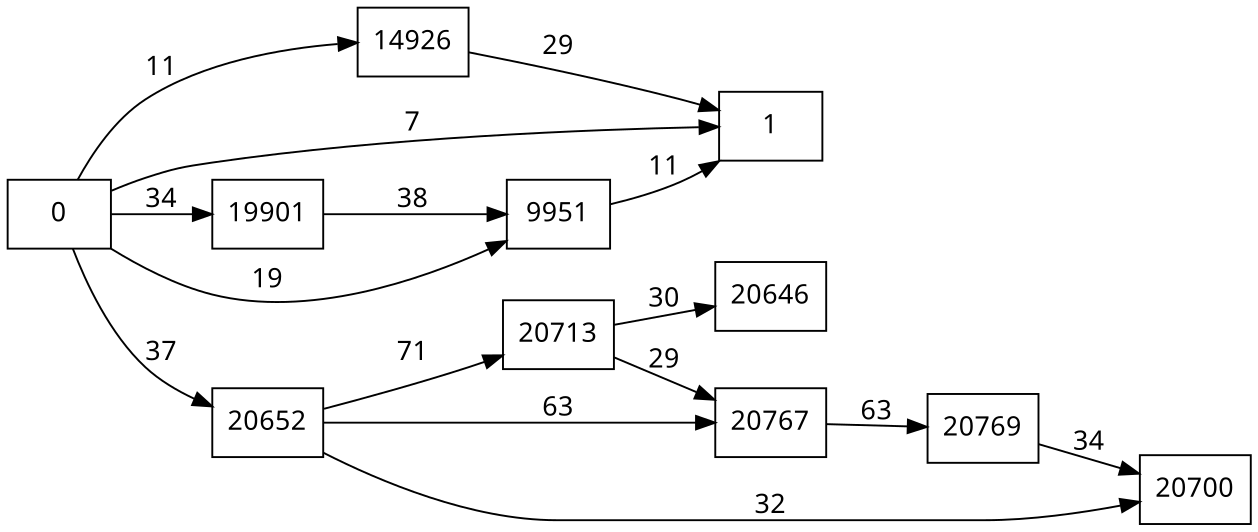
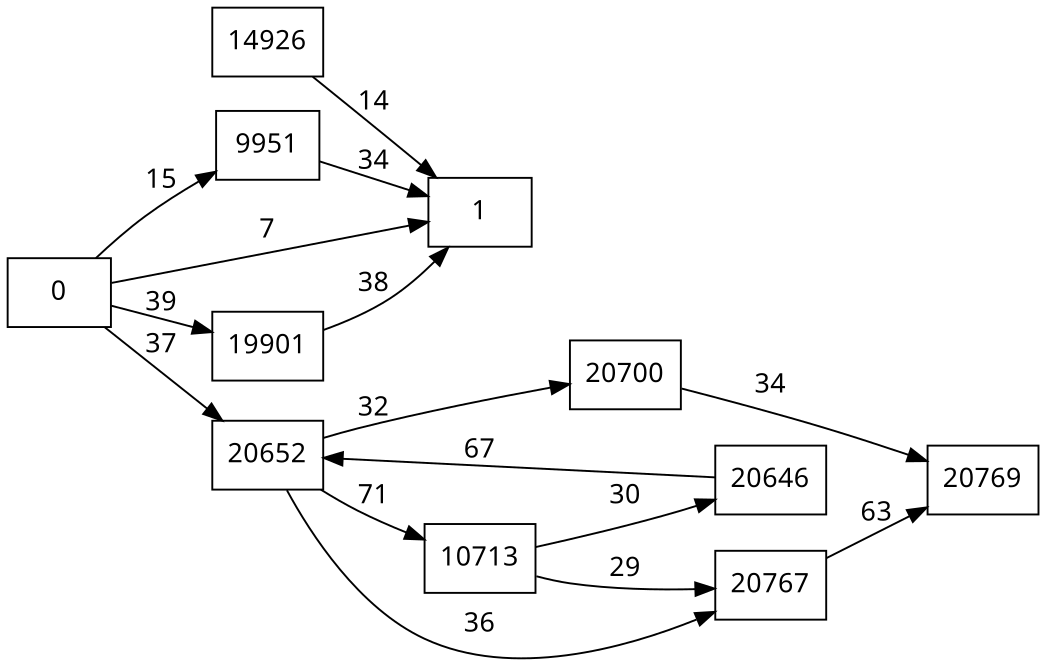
(558, 47) -> (374, 102)
(188, 77) -> none
(665, 167) -> (374, 162)
(162, 200) -> (162, 303)
(405, 214) -> (383, 303)
(268, 280) -> (162, 181)
(558, 335) -> (480, 558)
(558, 408) -> (480, 624)
(1079, 456) -> (796, 419)
none -> (529, 468)
